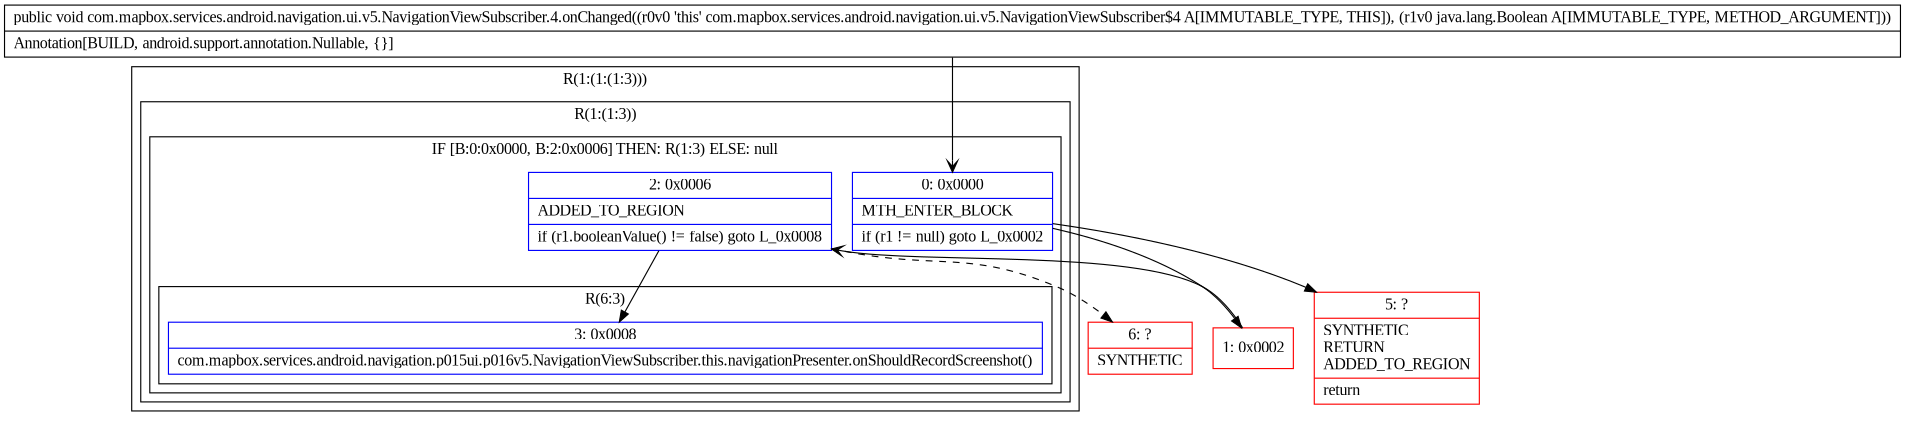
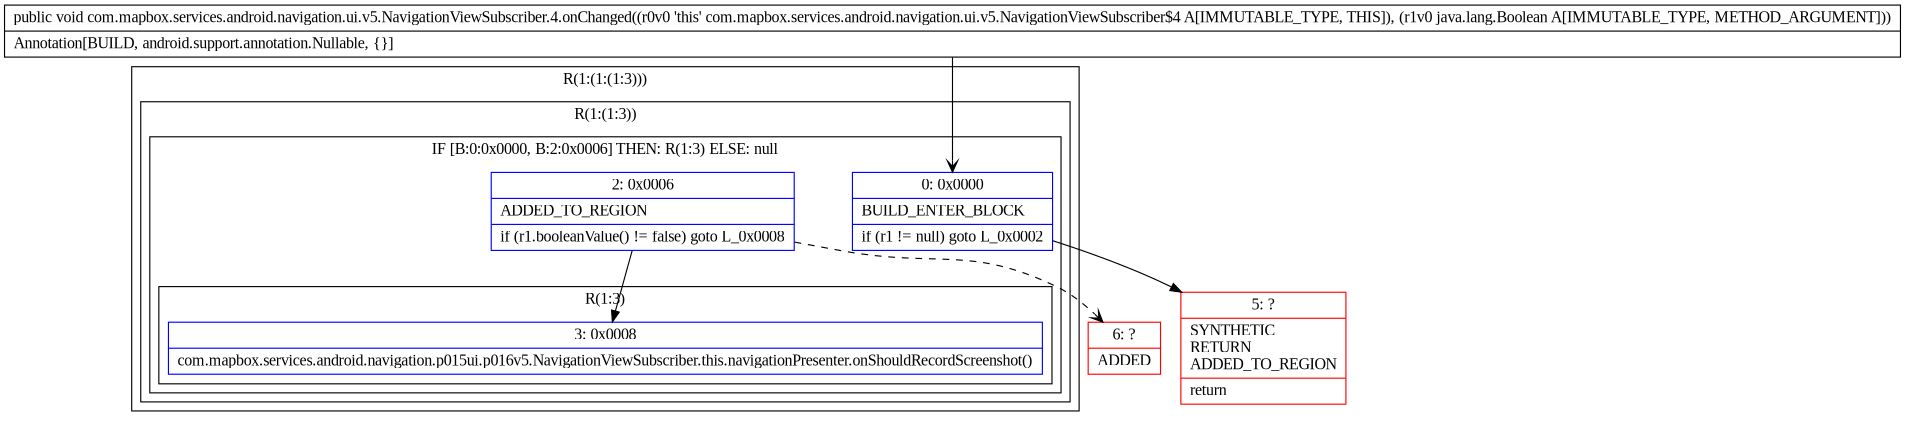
(937, 211) -> (943, 211)
(987, 266) -> (951, 259)
(605, 300) -> (605, 300)
(1253, 348) -> none
(1140, 361) -> (1124, 361)
